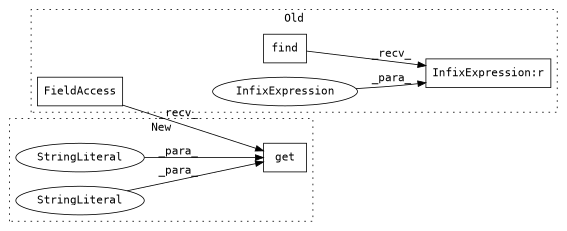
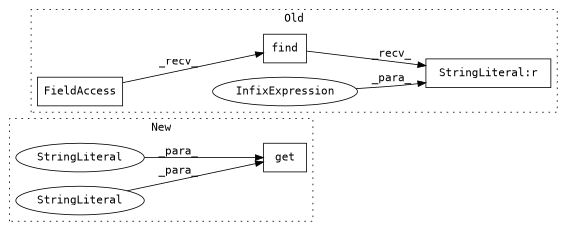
(488, 73) -> (488, 73)
(189, 127) -> (189, 69)
